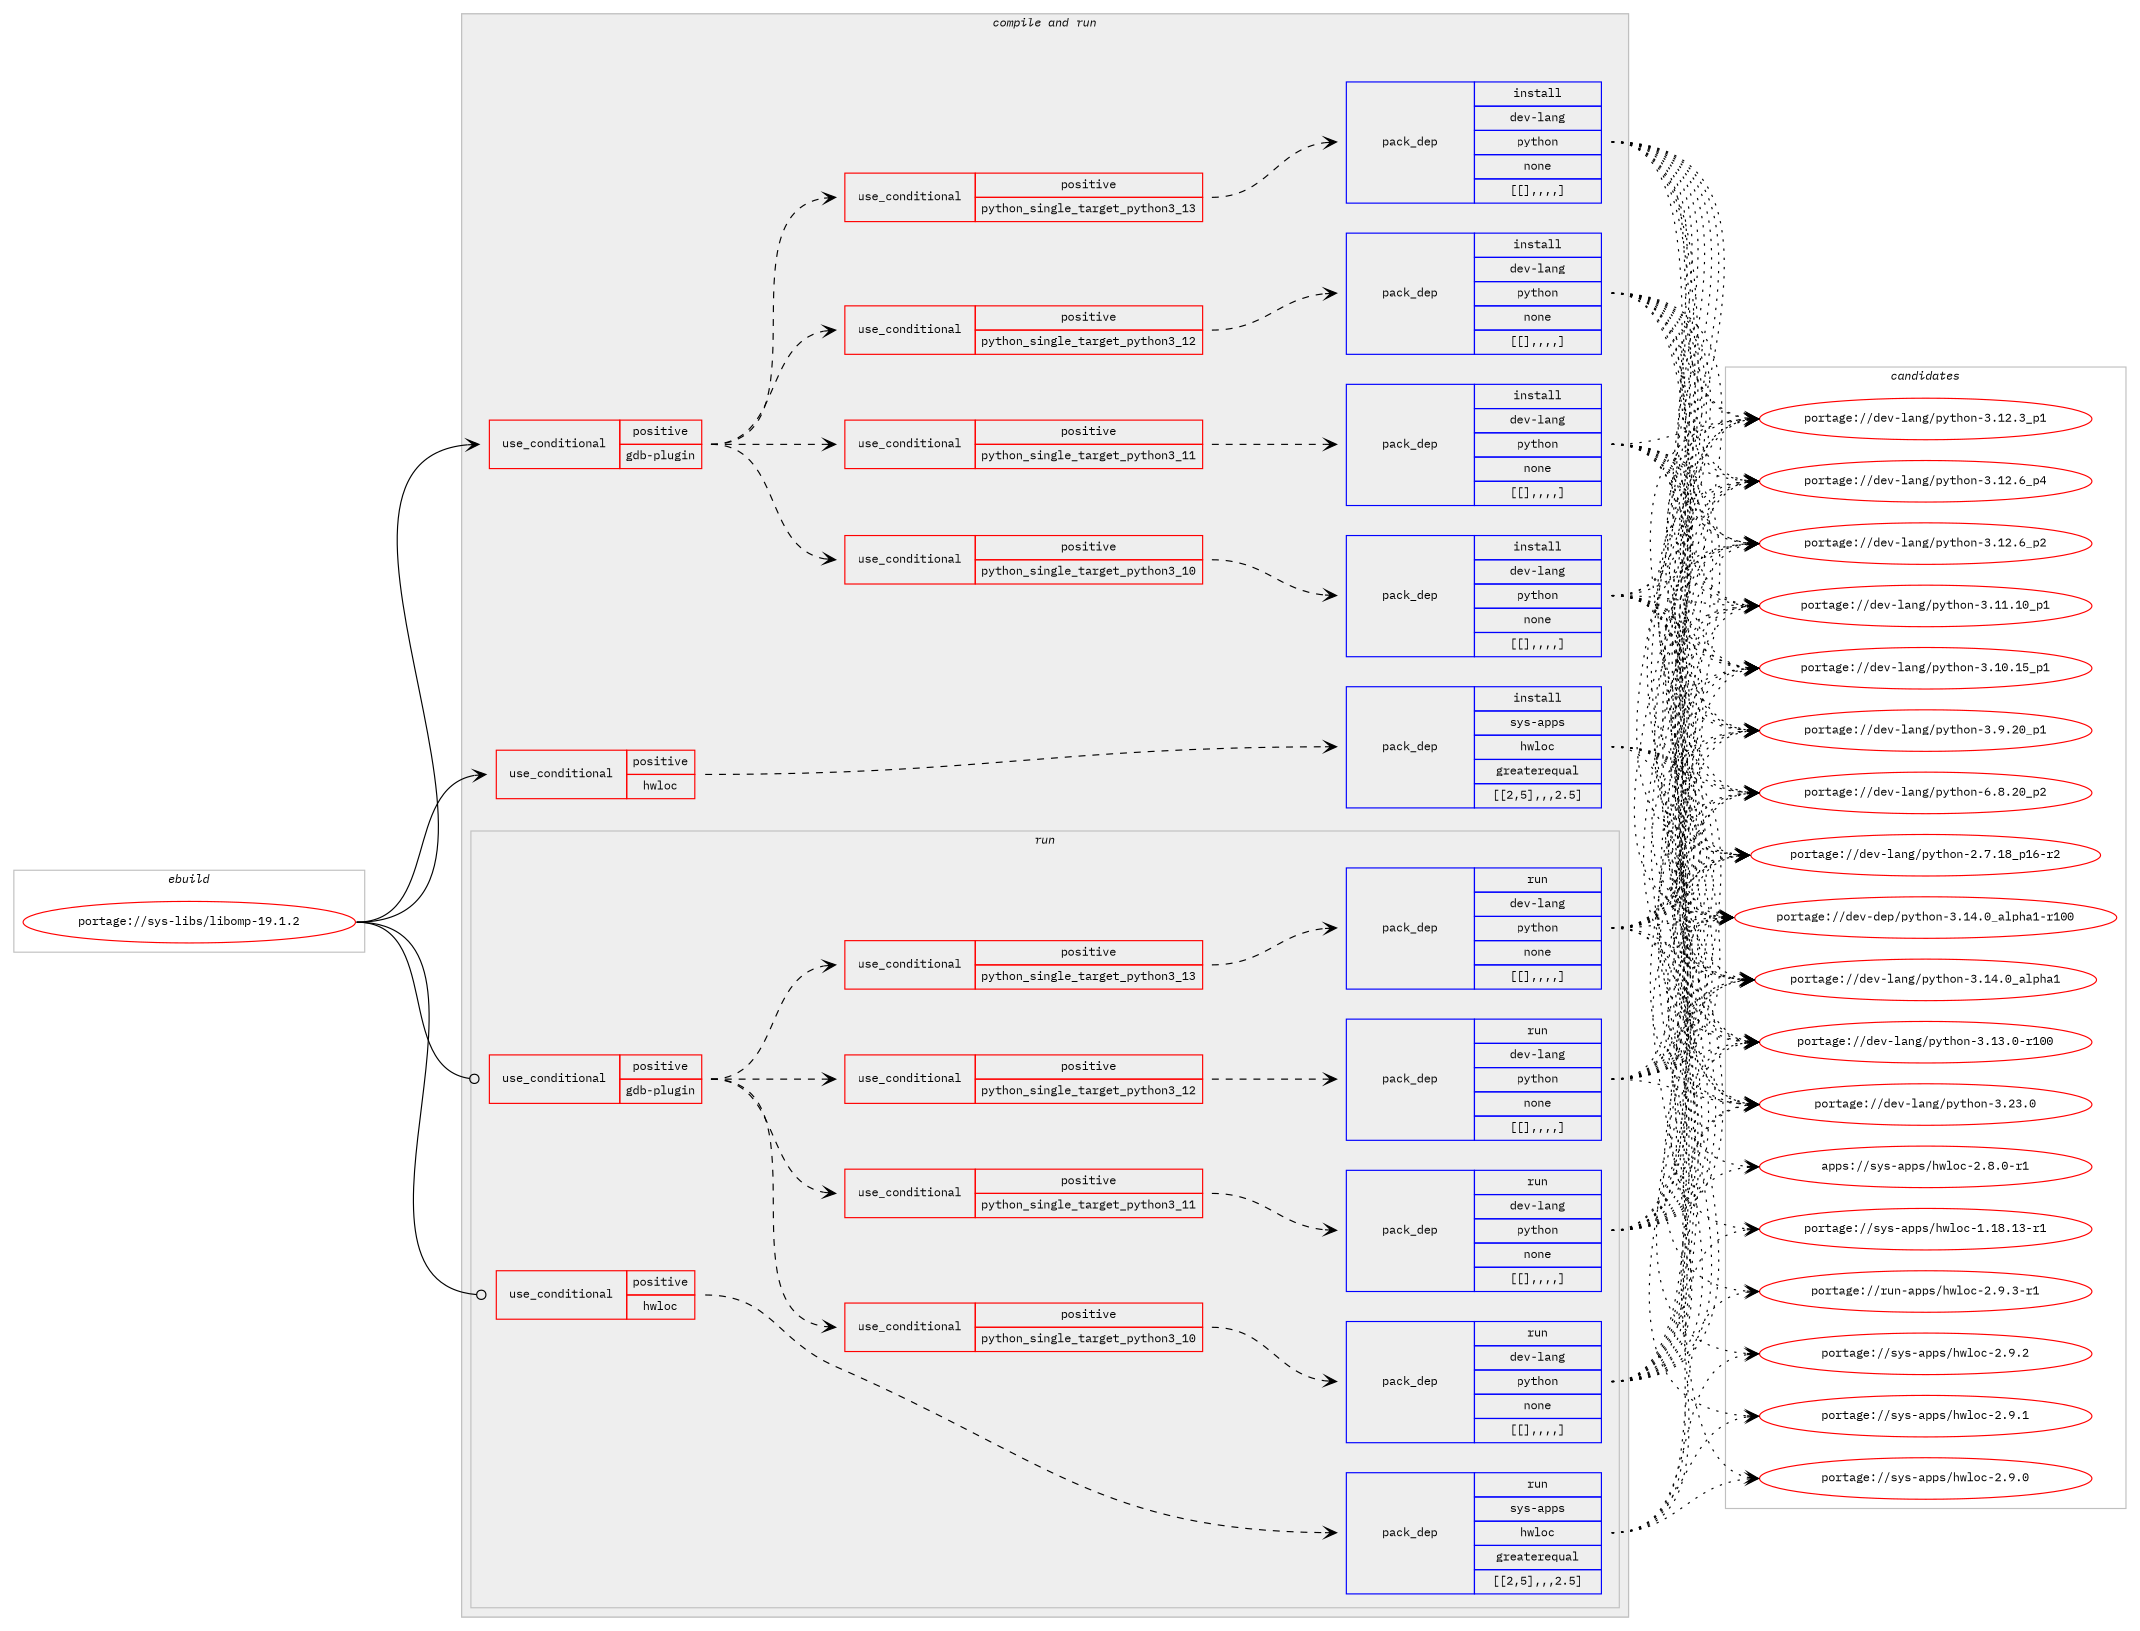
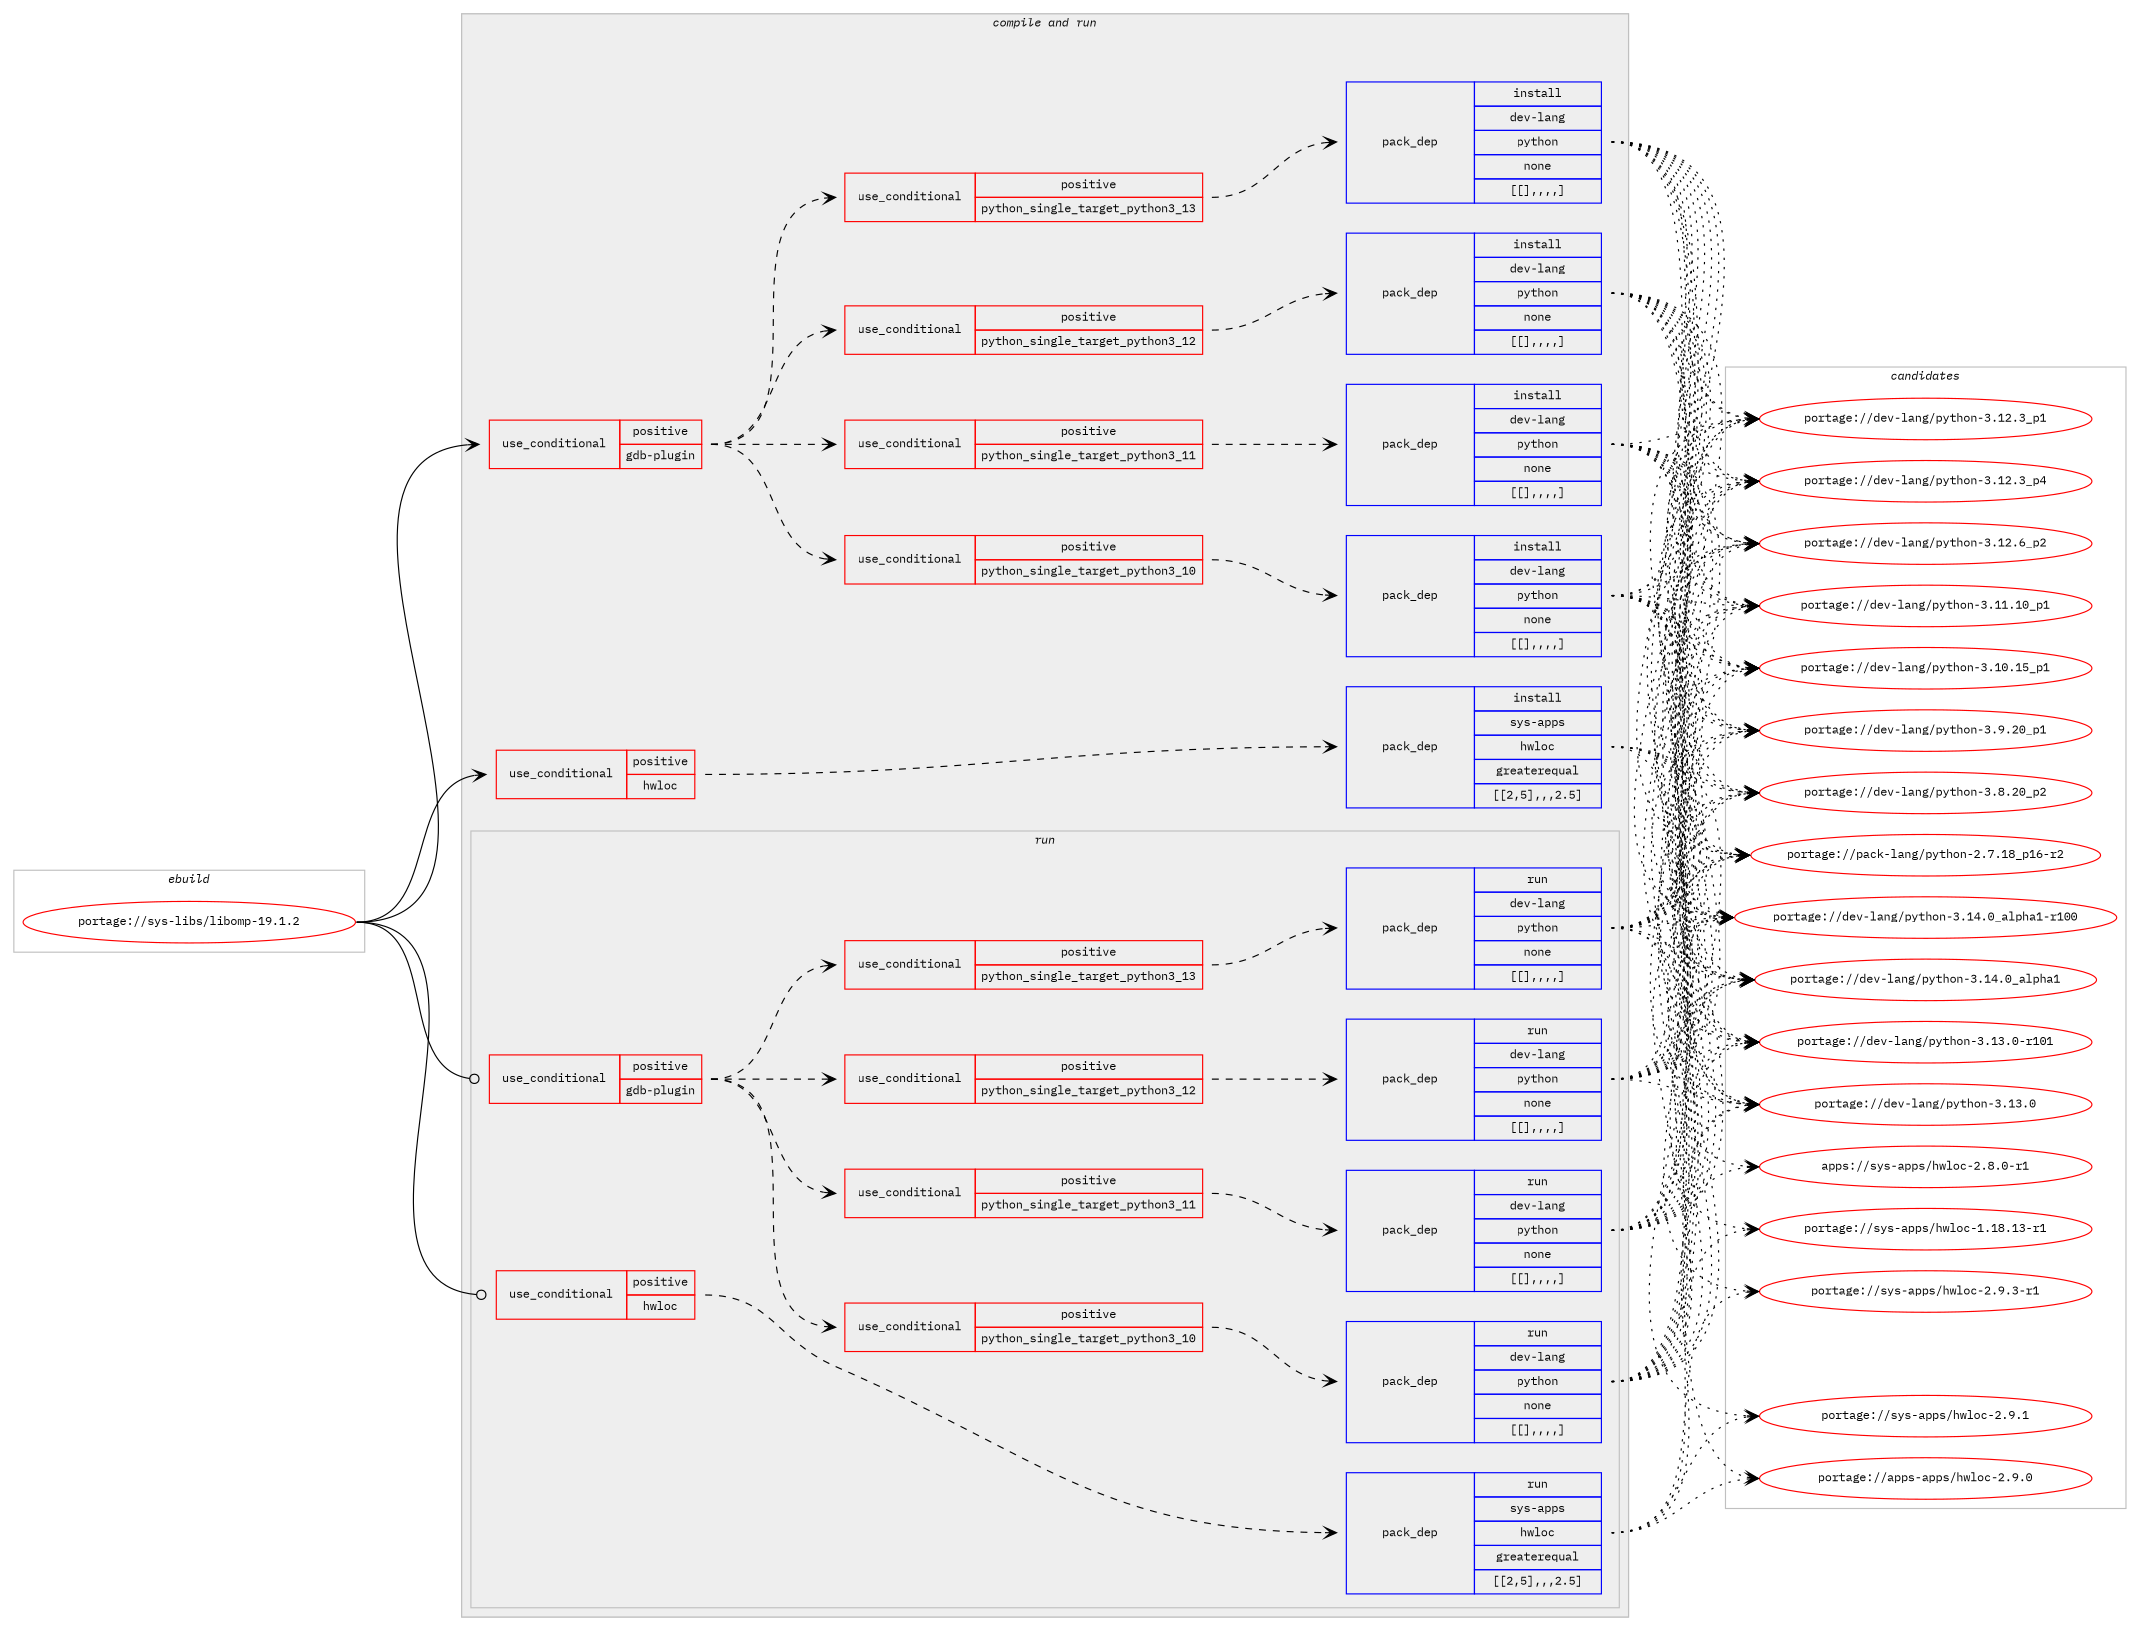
(1926, 481) -> (1926, 481)
(1926, 793) -> (1926, 793)
(1926, 855) -> (1926, 855)
(1926, 918) -> (1926, 918)
(1926, 1042) -> (1926, 1042)
(1926, 1105) -> (1926, 1105)
(1926, 1292) -> (1926, 1292)
(1926, 1354) -> none
(1926, 1478) -> (1926, 1478)
